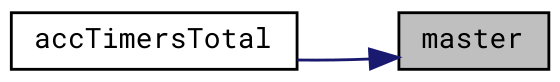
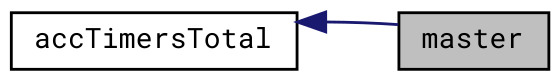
(333, 60) -> (362, 23)
